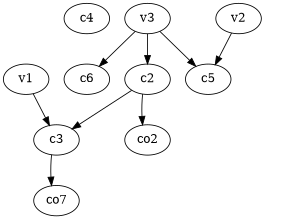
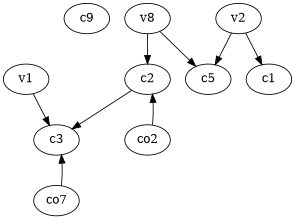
(87, 19) -> (87, 19)
(148, 19) -> (148, 19)
(87, 79) -> none
none -> (269, 79)
(142, 105) -> (153, 114)
(51, 166) -> (62, 174)
